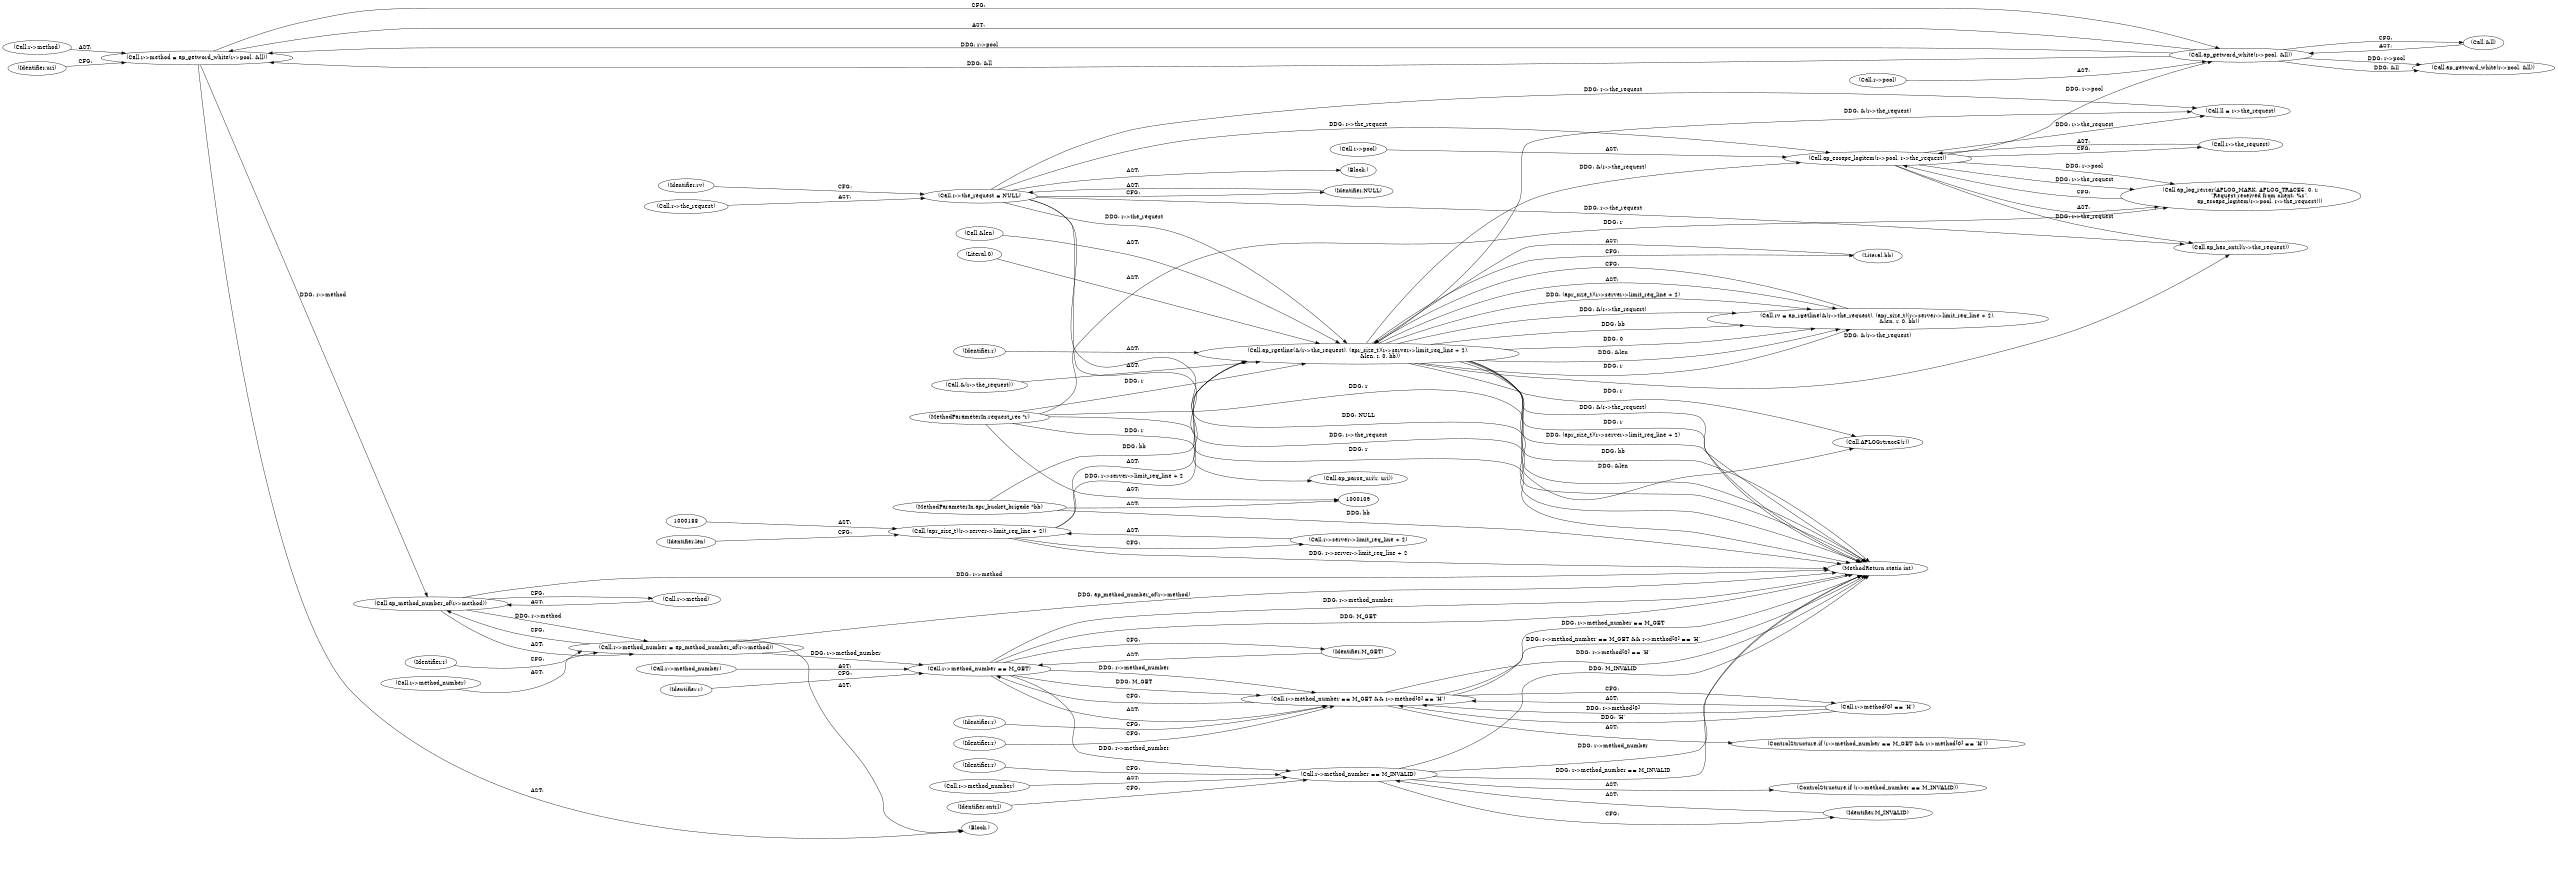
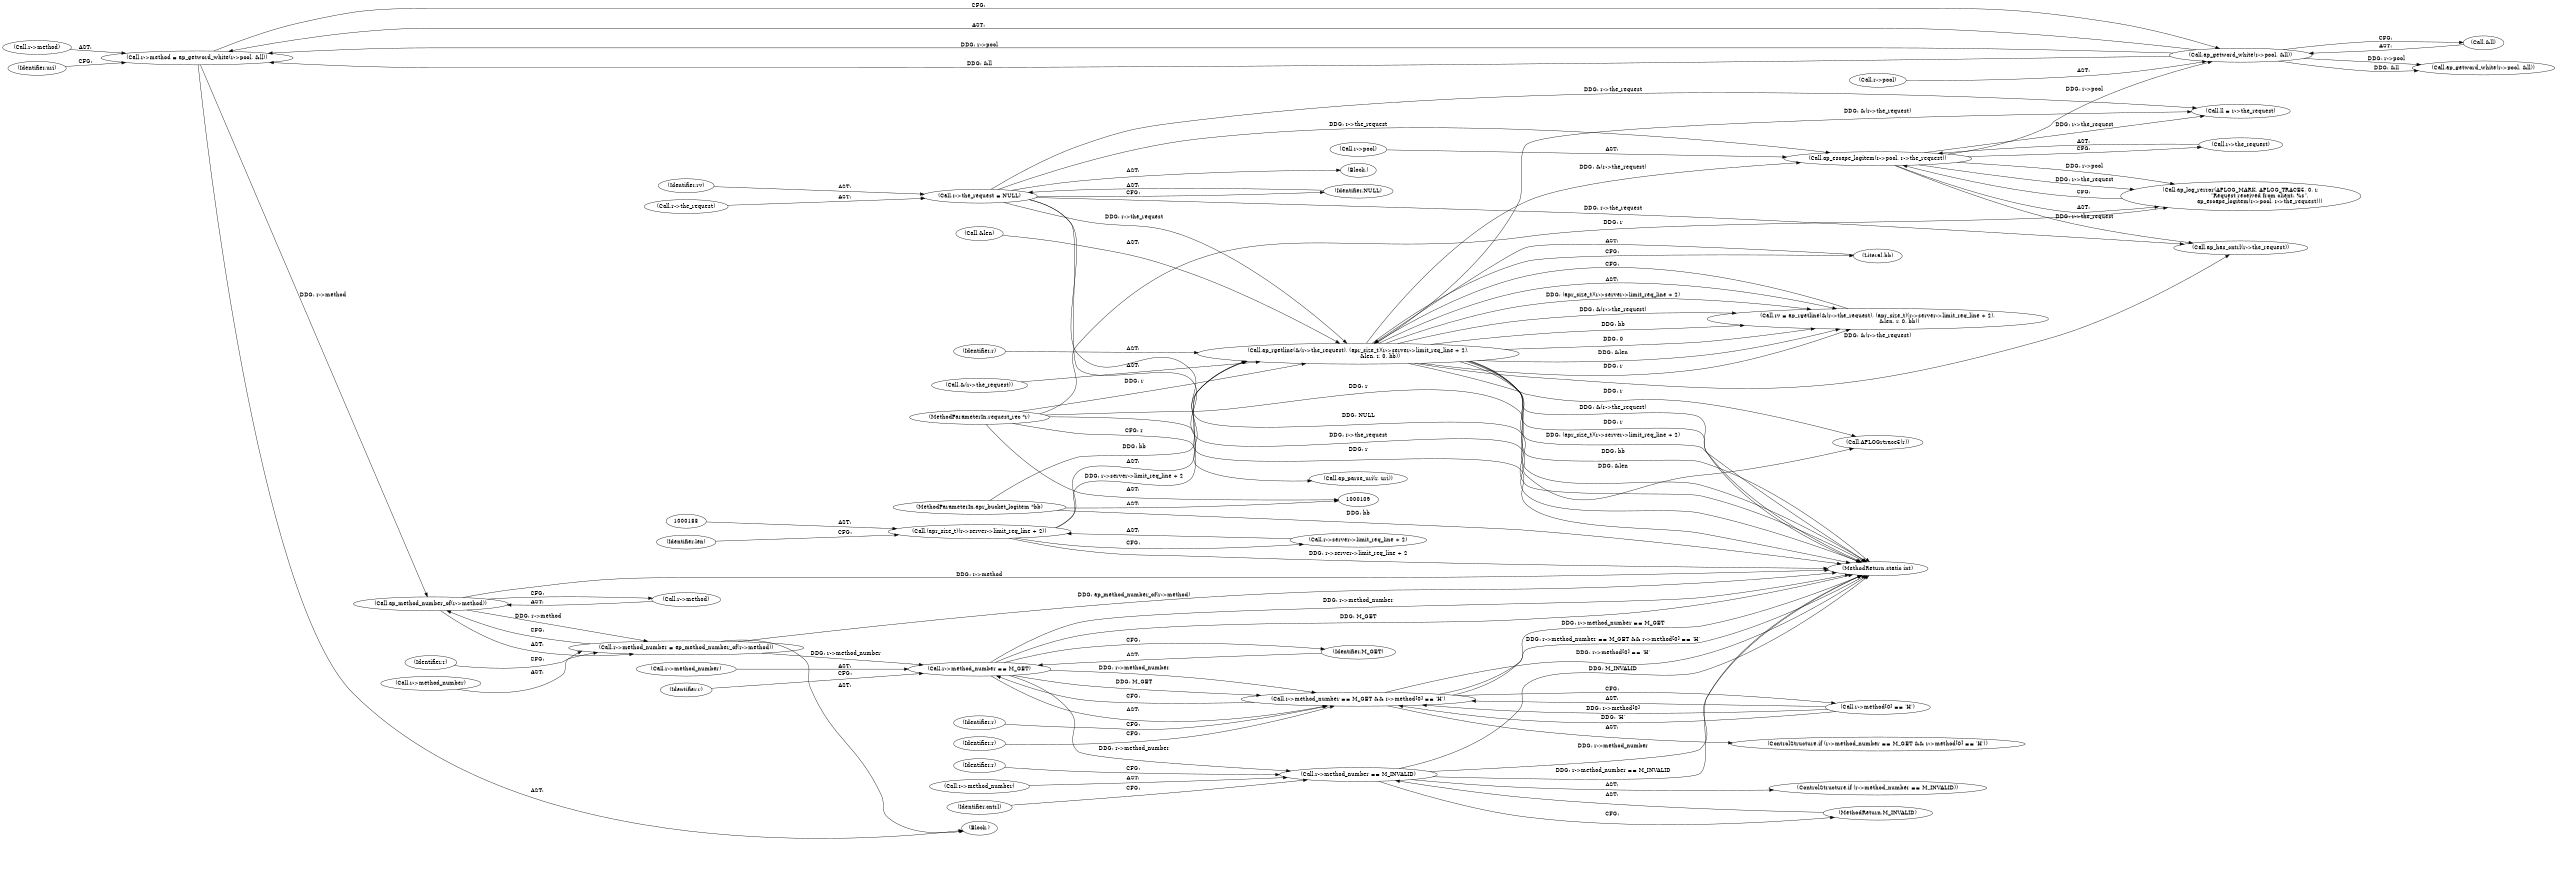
(846, 187) -> (846, 187)
(980, 254) -> none
(1134, 431) -> (1134, 431)
(980, 507) -> (980, 507)
(1878, 813) -> (1878, 813)
